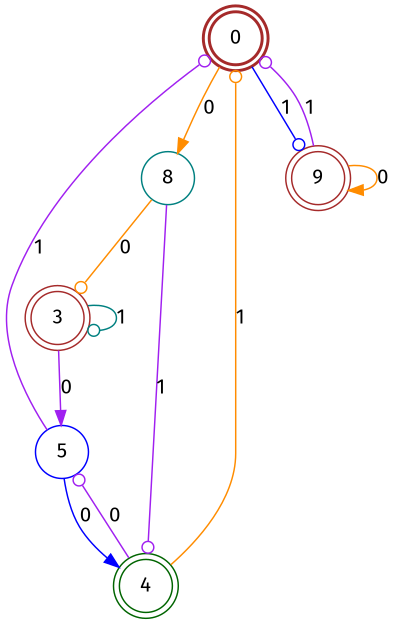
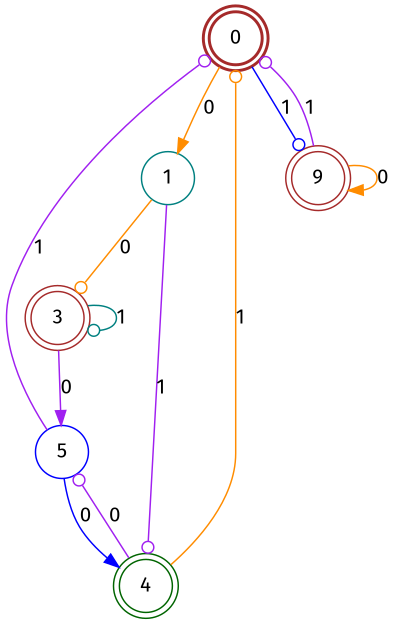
(168, 178) -> (168, 178)
